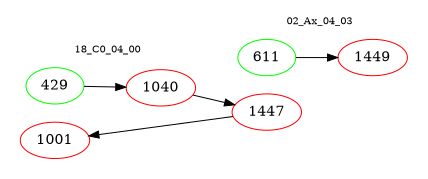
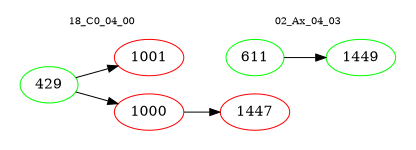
(373, 58) -> (361, 58)
(161, 88) -> (149, 112)
(166, 126) -> (92, 73)
